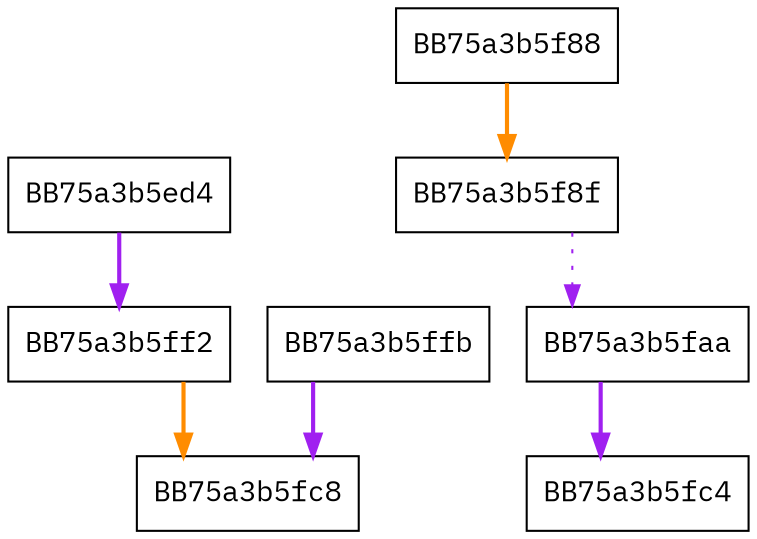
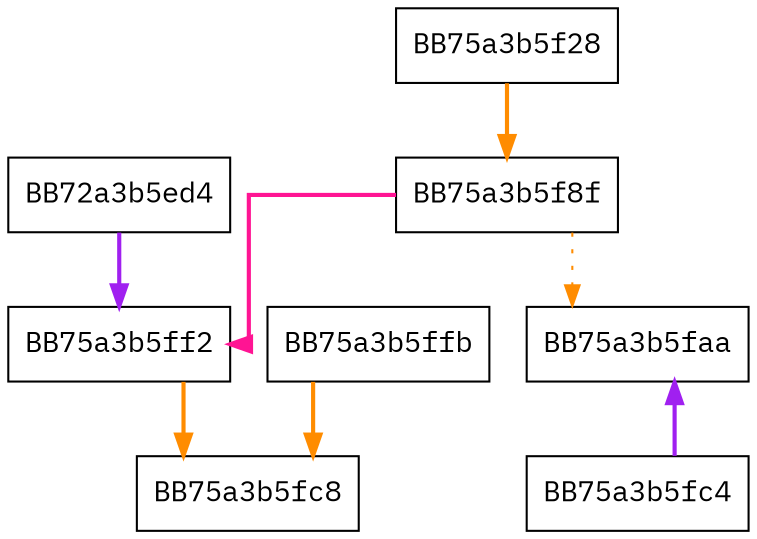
(507, 46) -> (507, 46)
(119, 195) -> (119, 195)
none -> (249, 197)
(572, 259) -> (572, 259)
(313, 408) -> (313, 408)
(601, 408) -> (675, 429)
